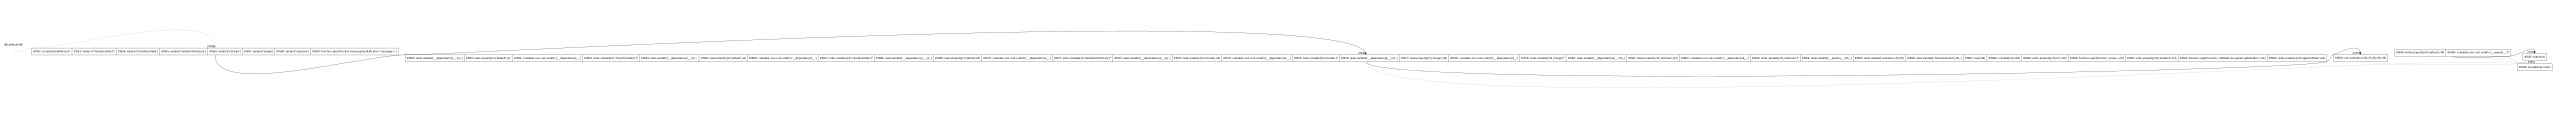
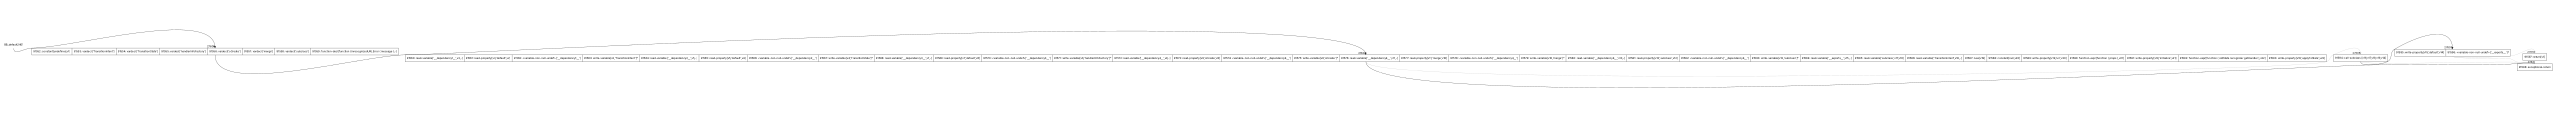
(116, 36) -> (116, 36)
none -> (2405, 44)
(2495, 57) -> (2495, 57)
(1866, 75) -> (1866, 75)
(1948, 81) -> (1948, 81)
